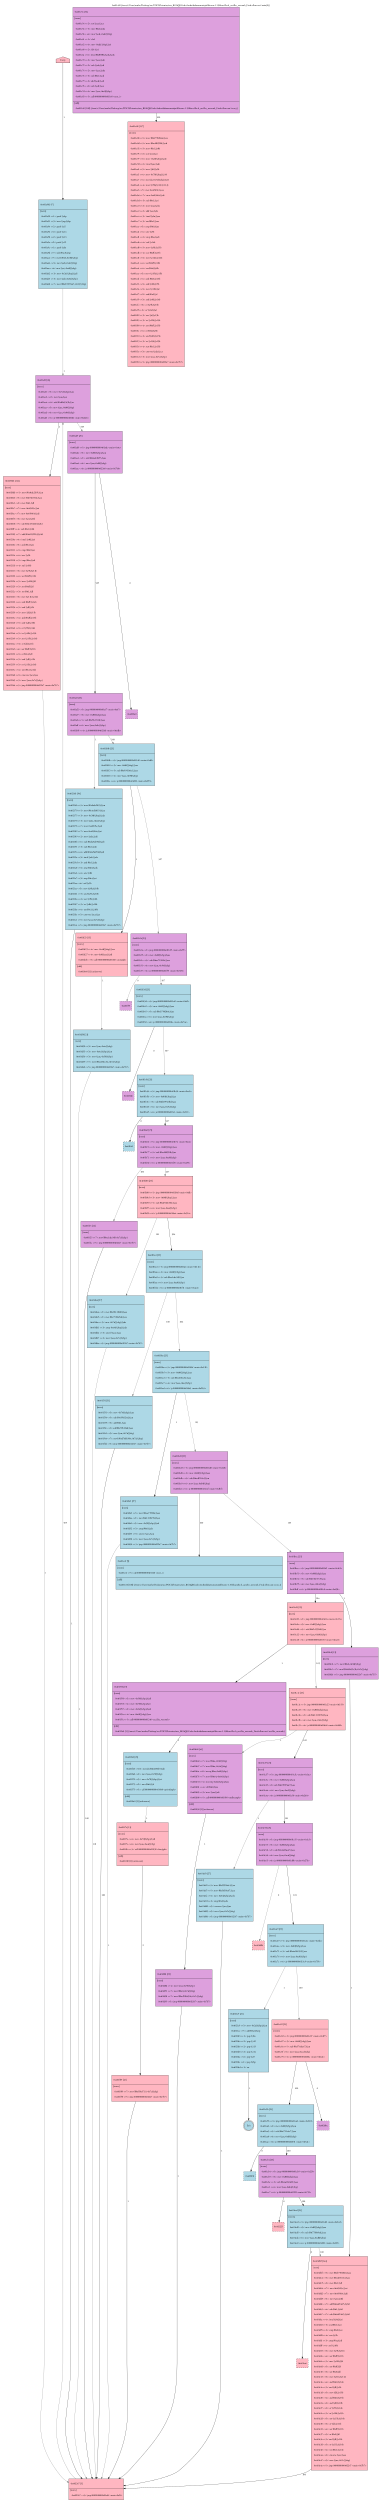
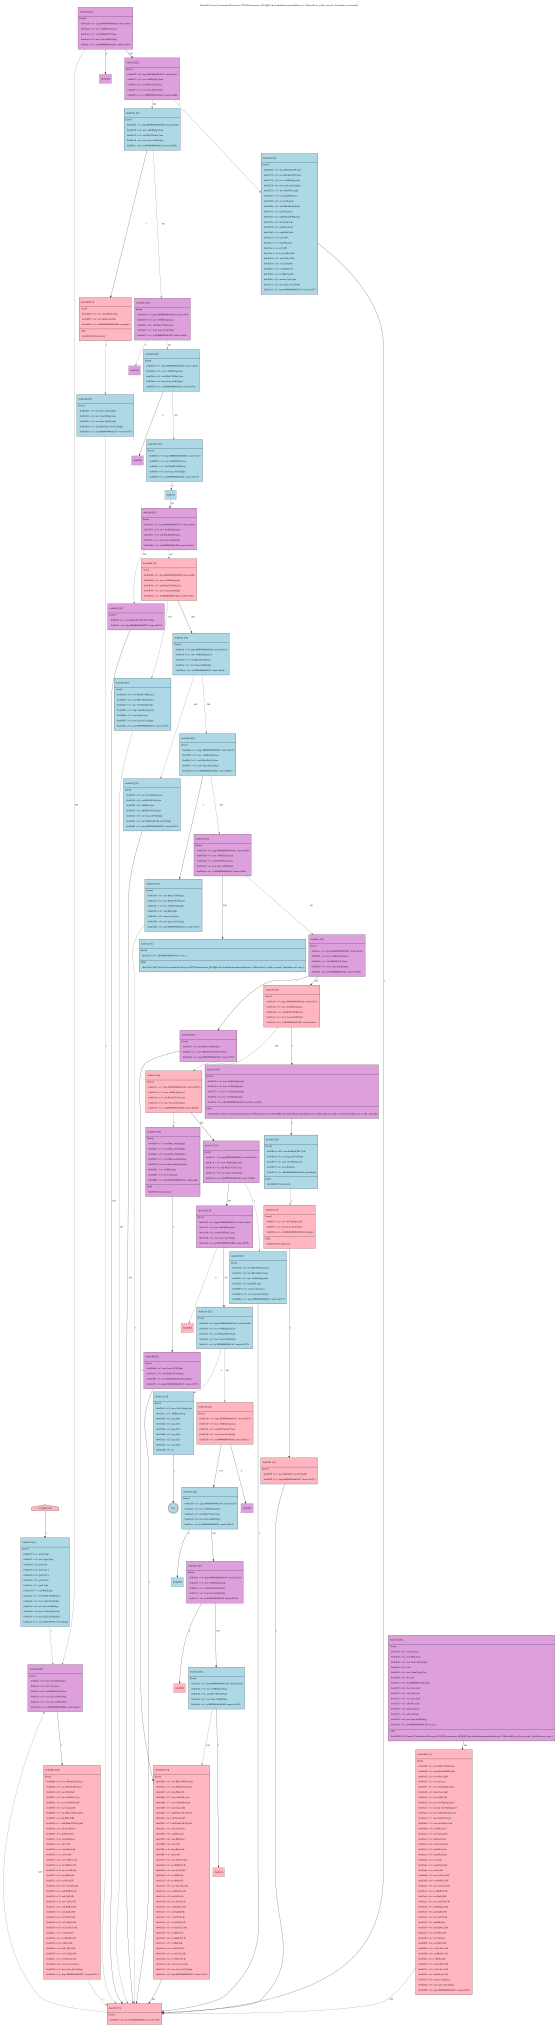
(63, 60) -> (45, 1508)
(79, 426) -> (74, 855)
(165, 1120) -> (170, 503)
none -> (298, 2011)
